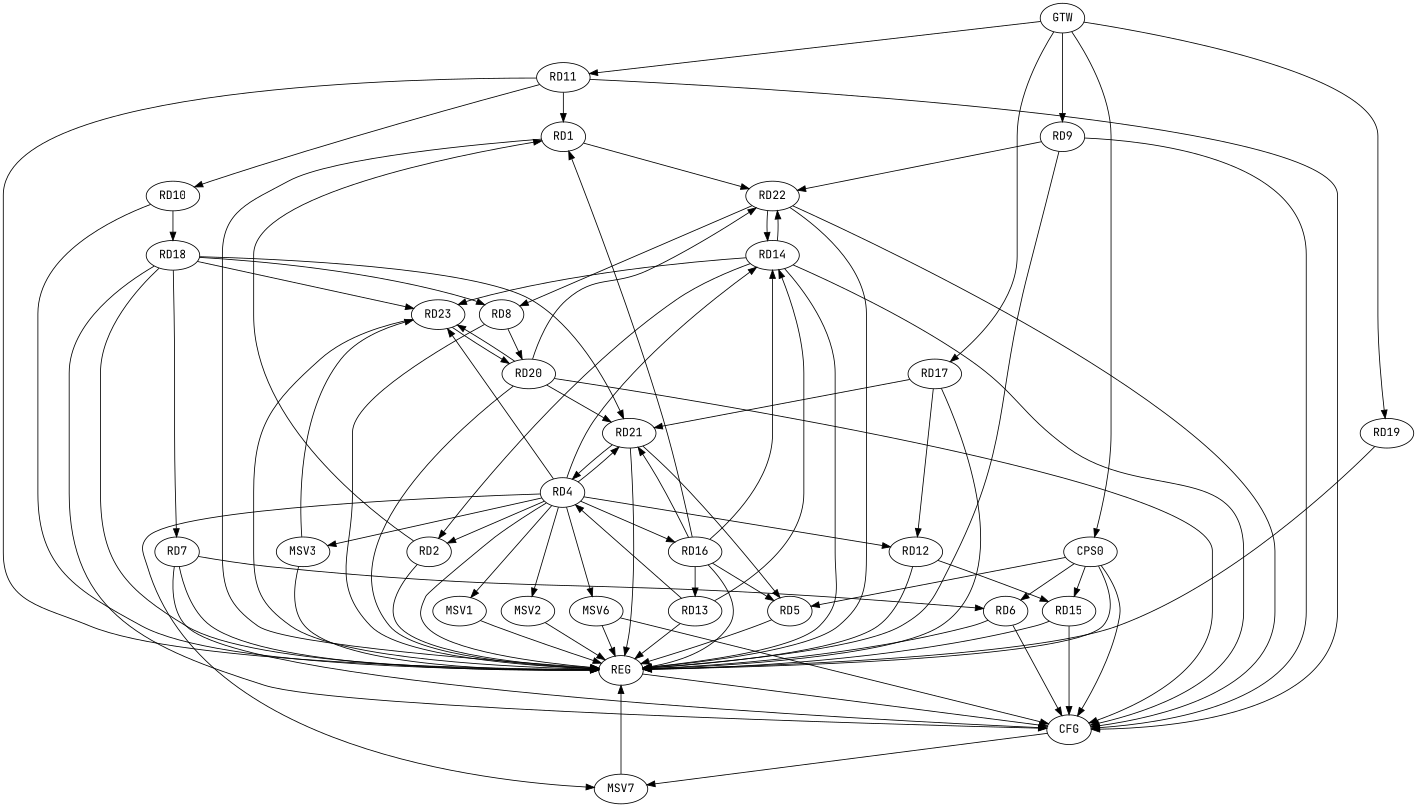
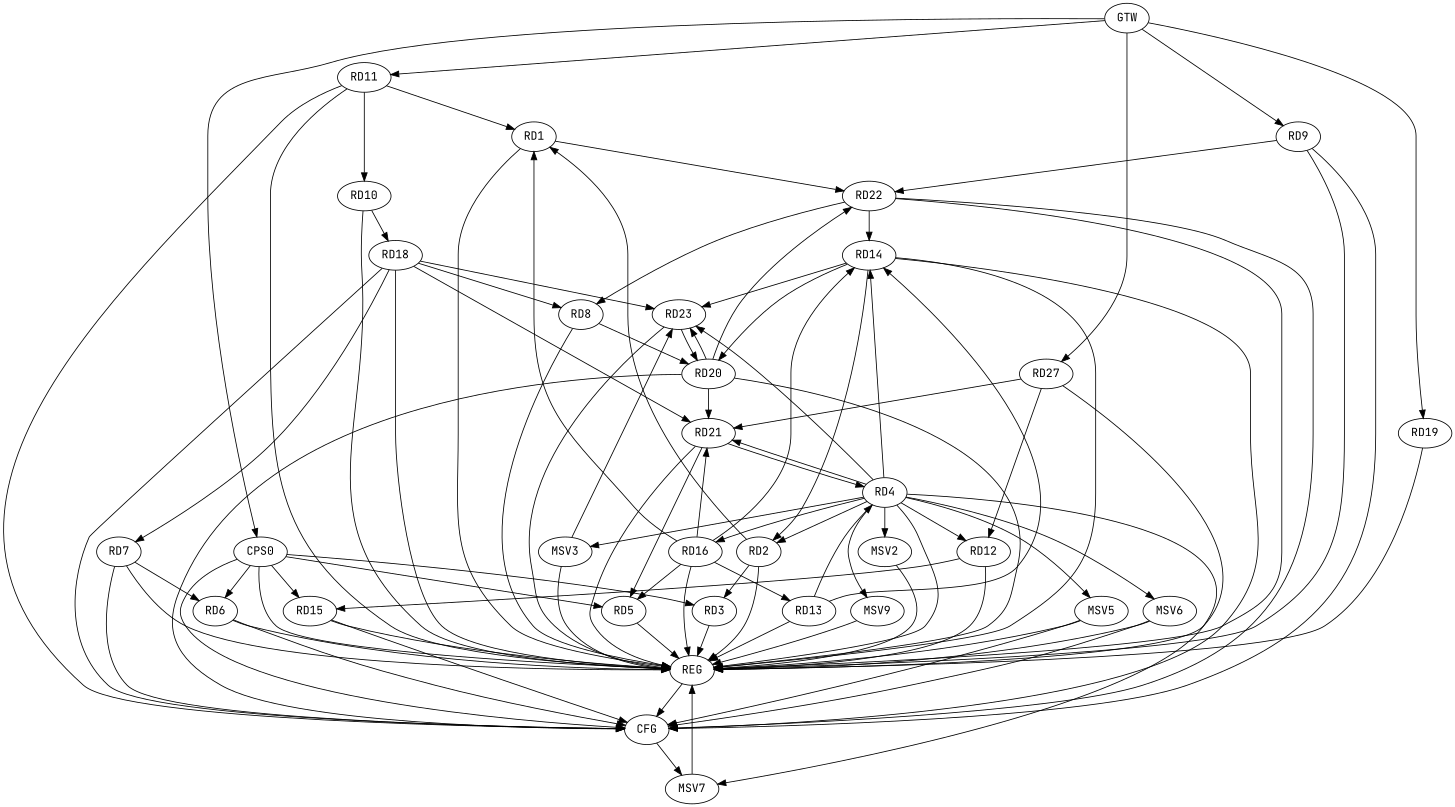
(778, 230) -> (779, 300)
(935, 374) -> (1046, 374)
(460, 611) -> (877, 611)
none -> (714, 611)
none -> (1101, 611)
